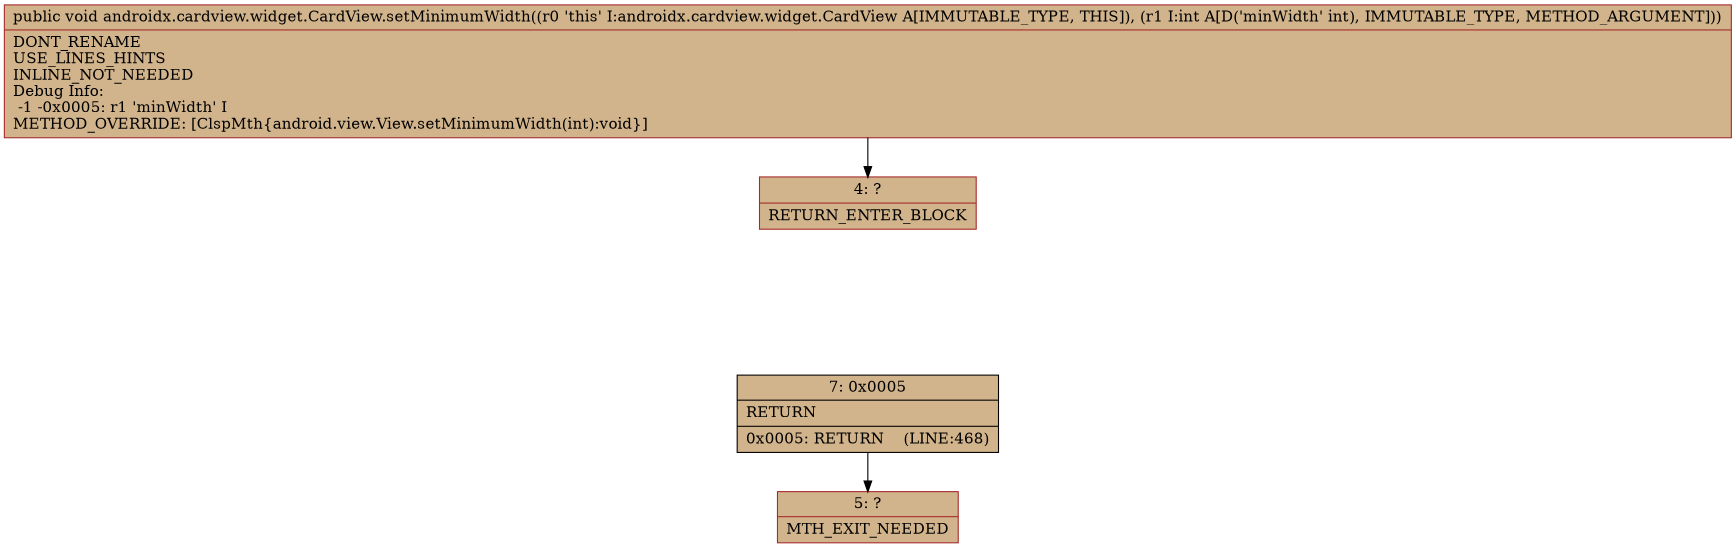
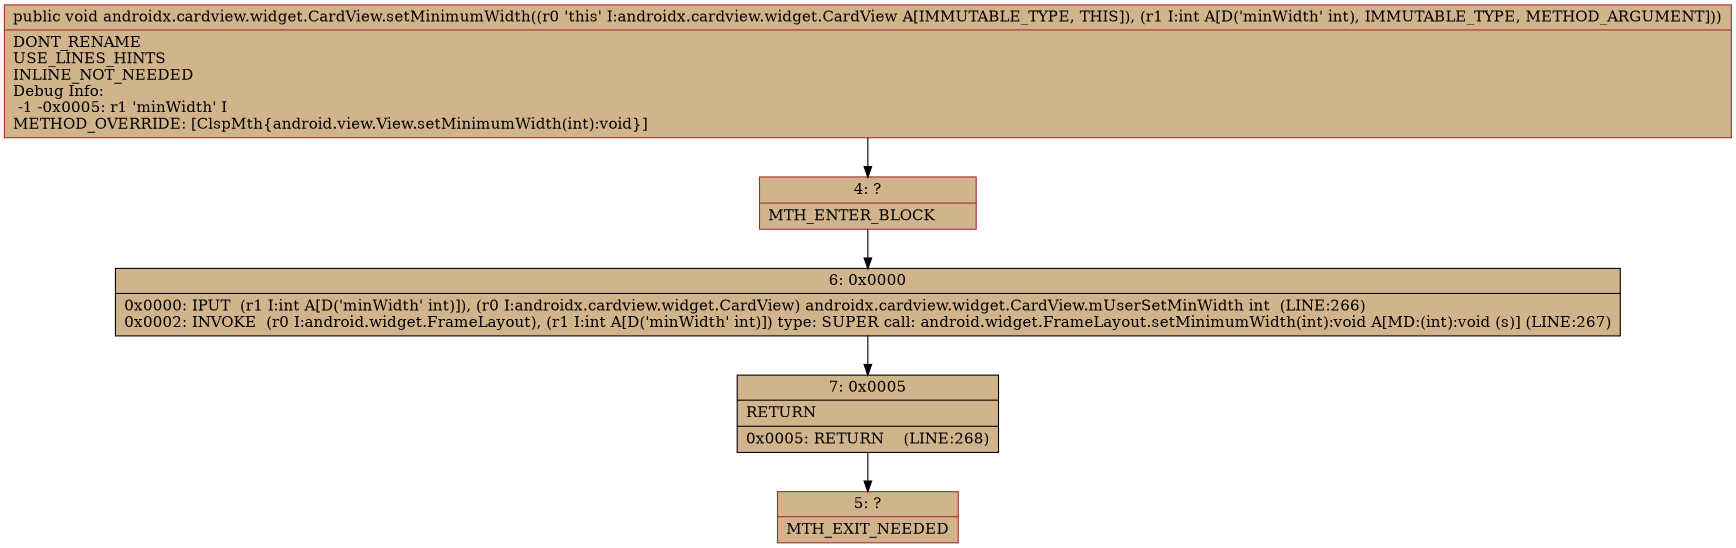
(868, 216) -> (852, 216)
none -> (868, 302)
(868, 439) -> (868, 439)
